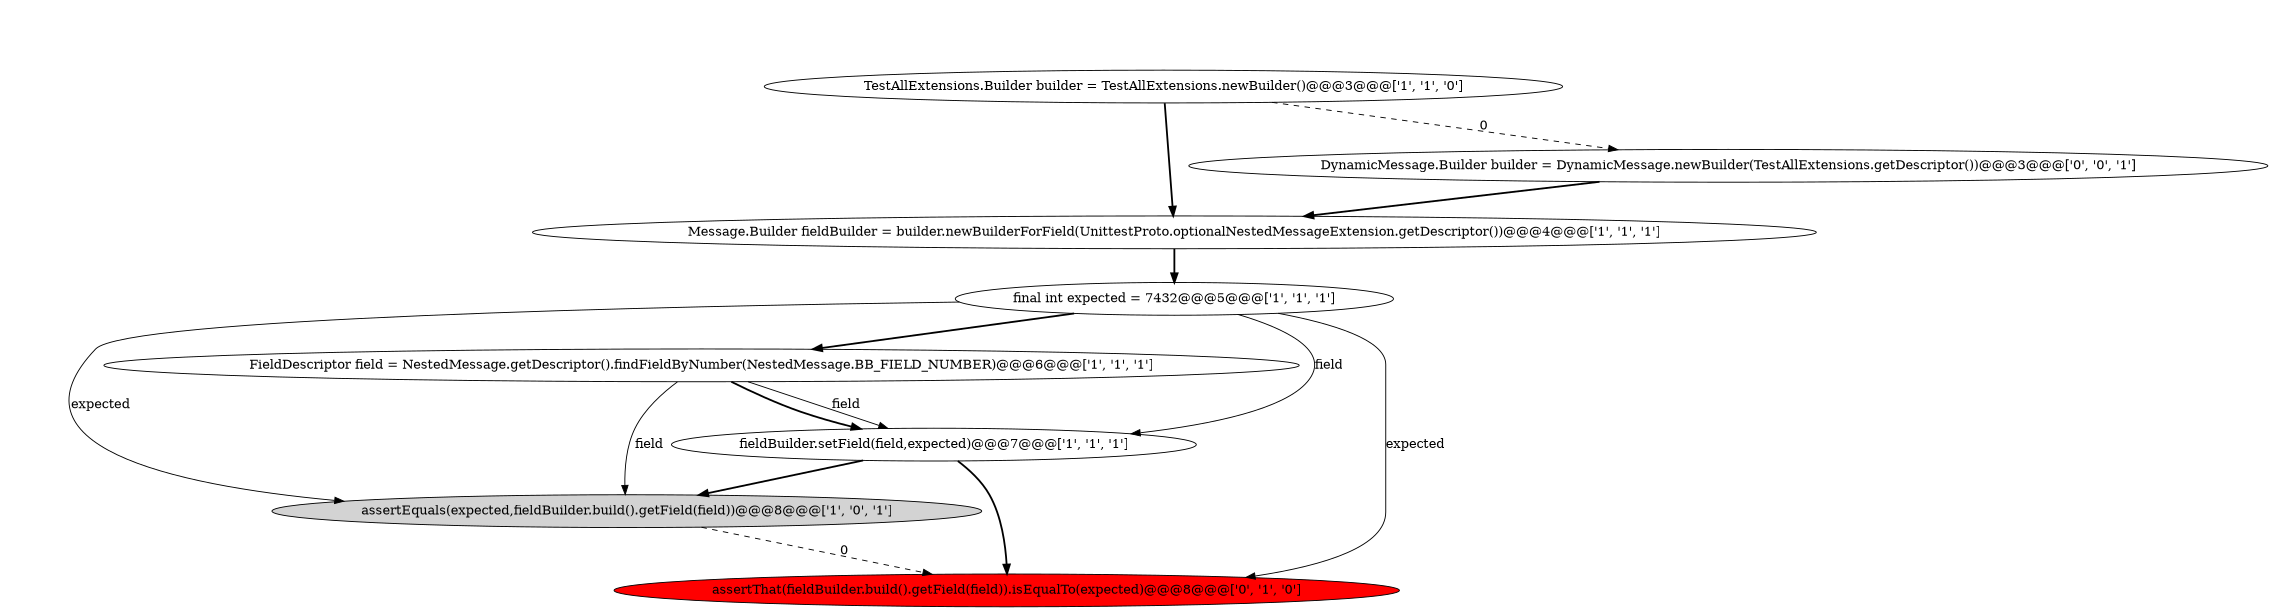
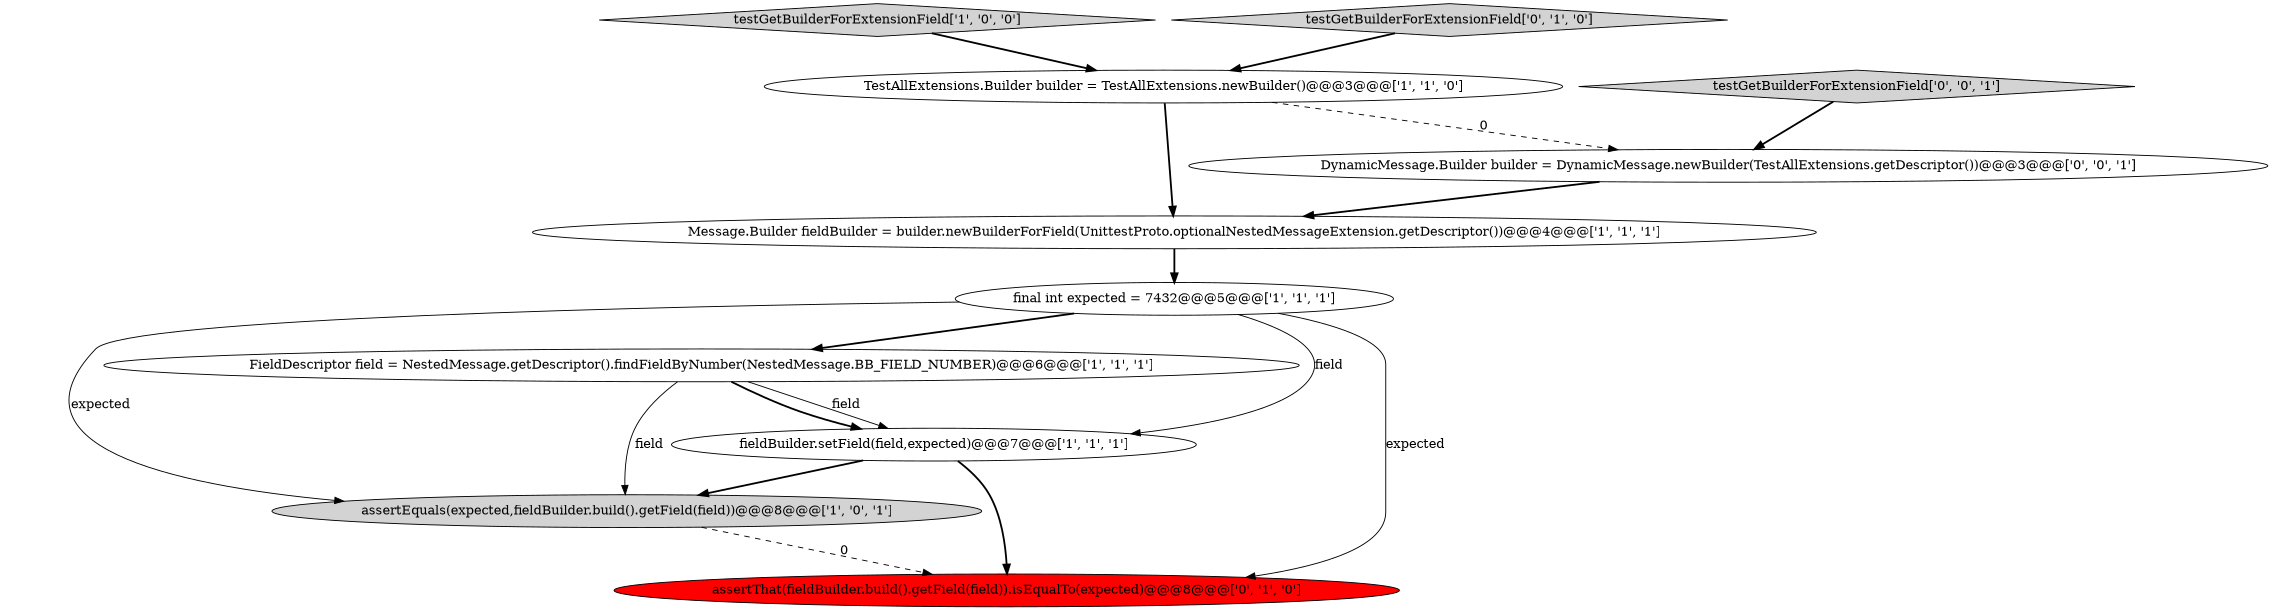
none -> (877, 20)
none -> (1449, 20)
none -> (1857, 87)
